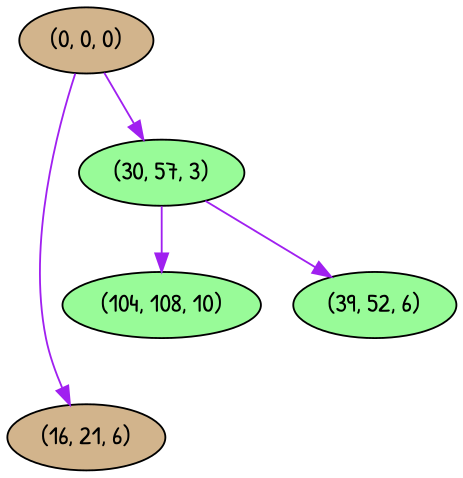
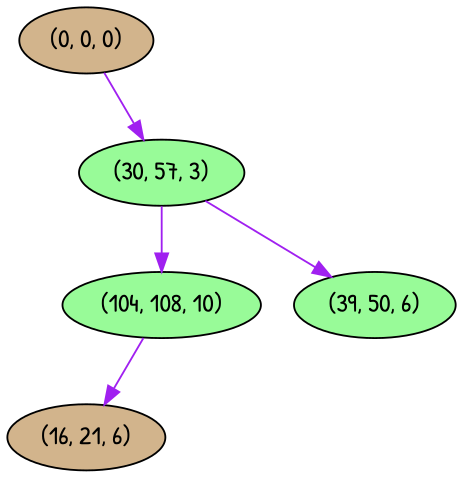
(42, 230) -> (129, 363)
(375, 305) -> (375, 305)
